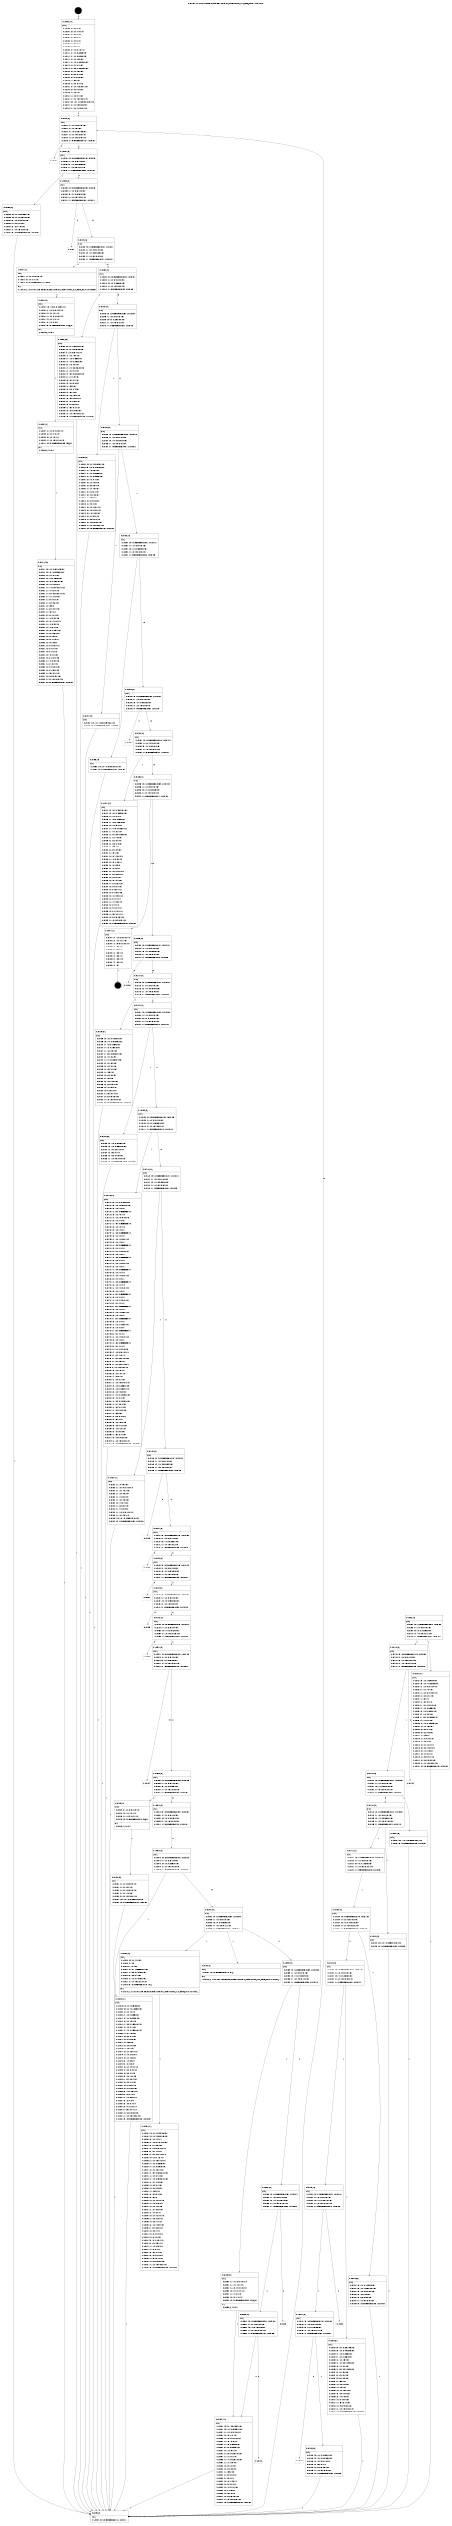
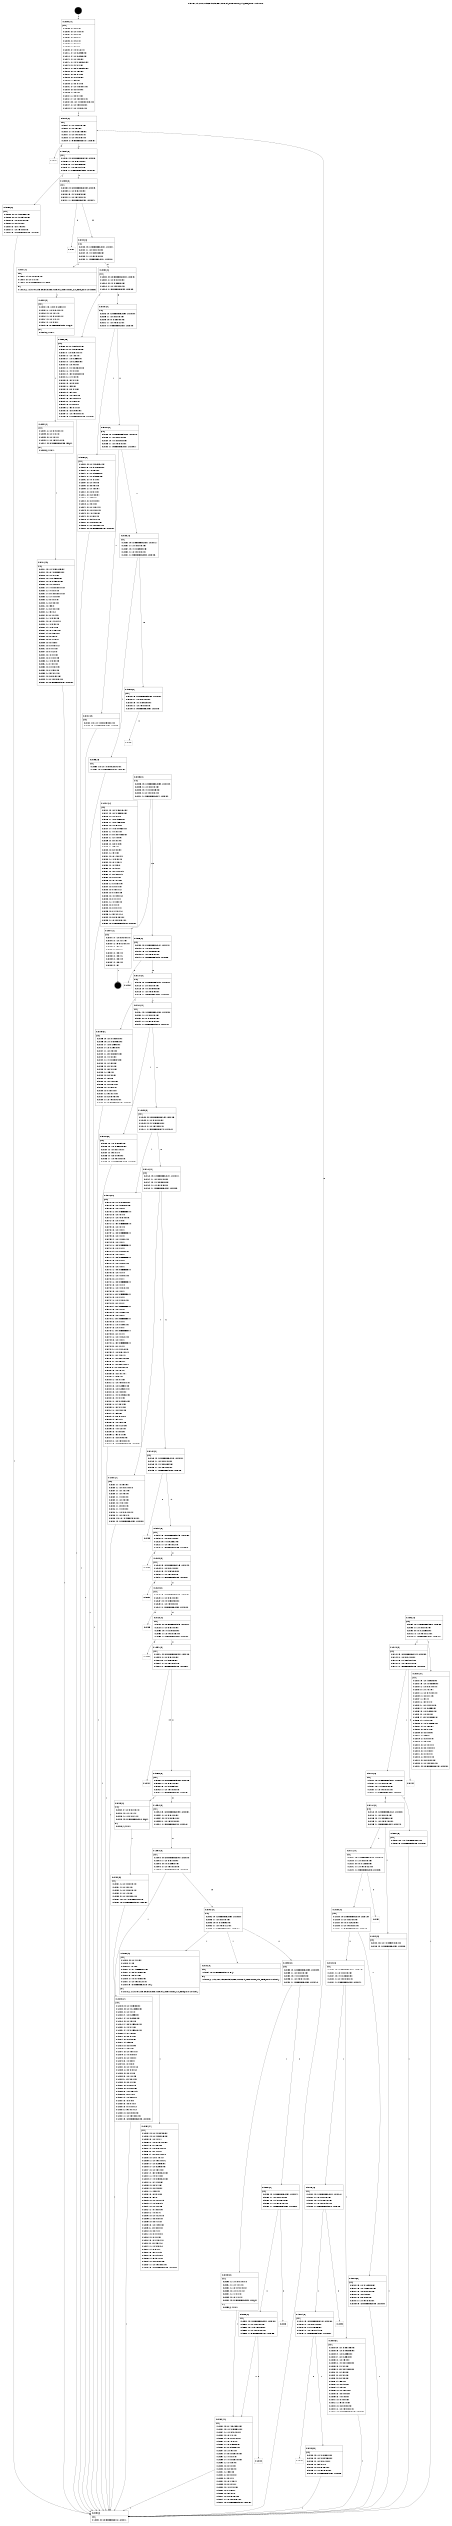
(153, 743) -> none
none -> (376, 1920)
